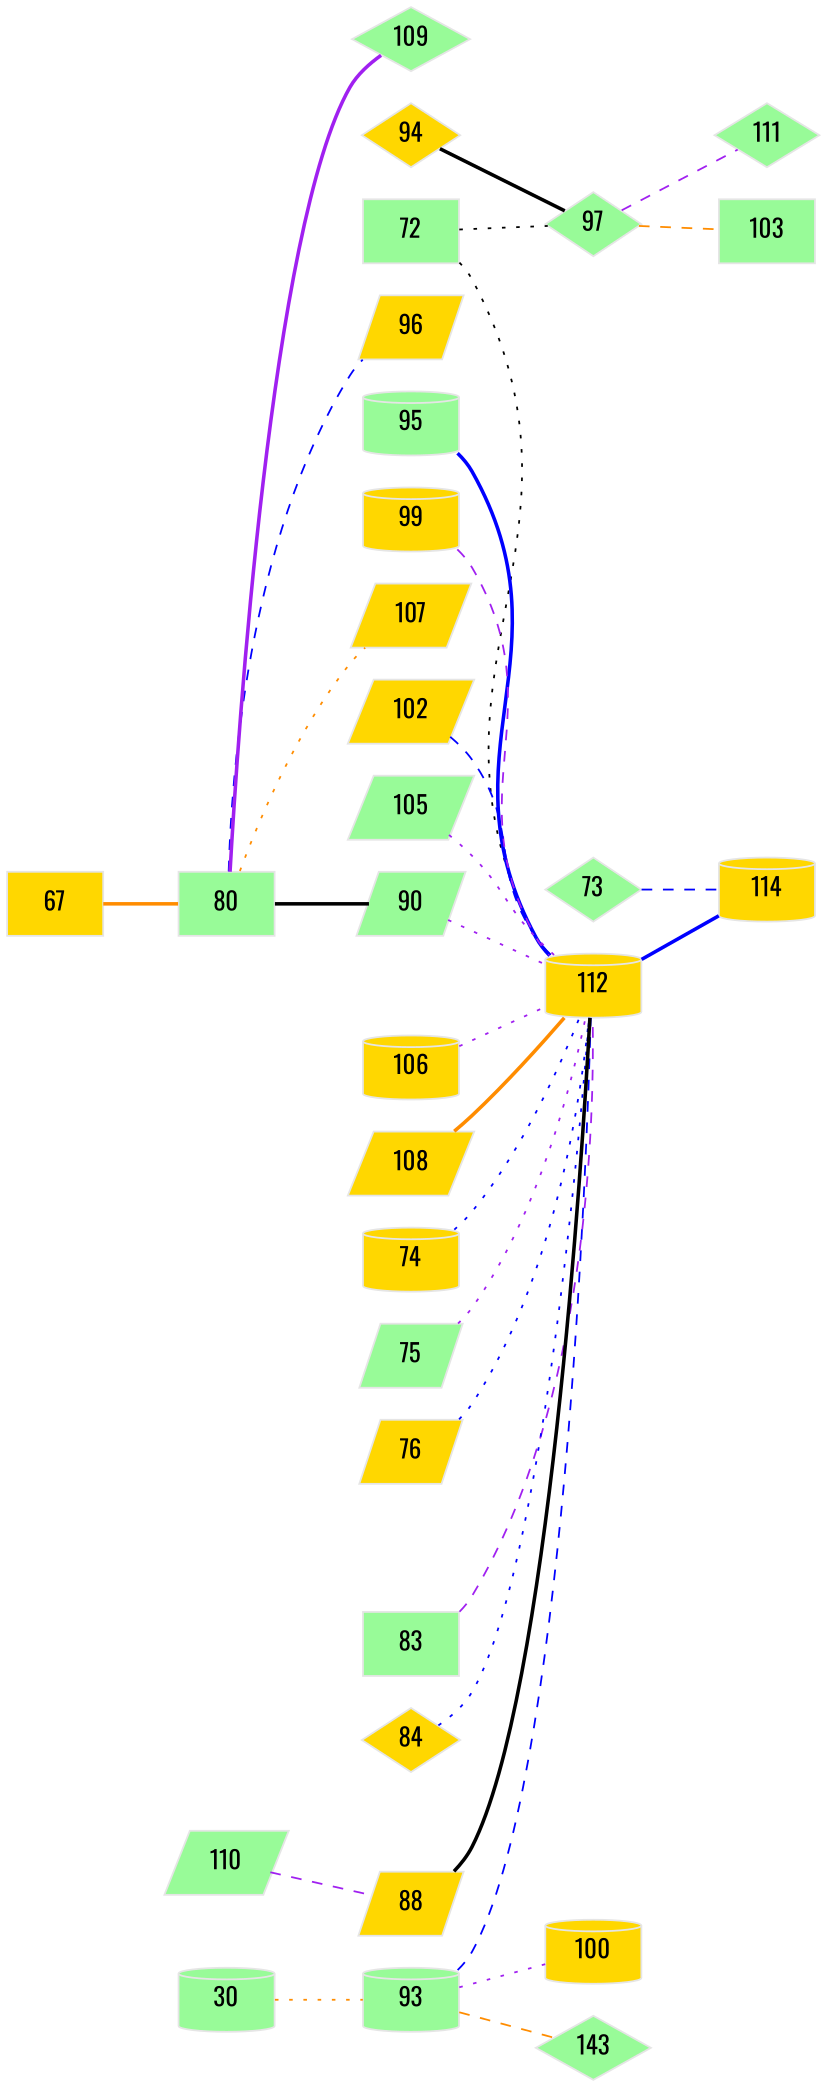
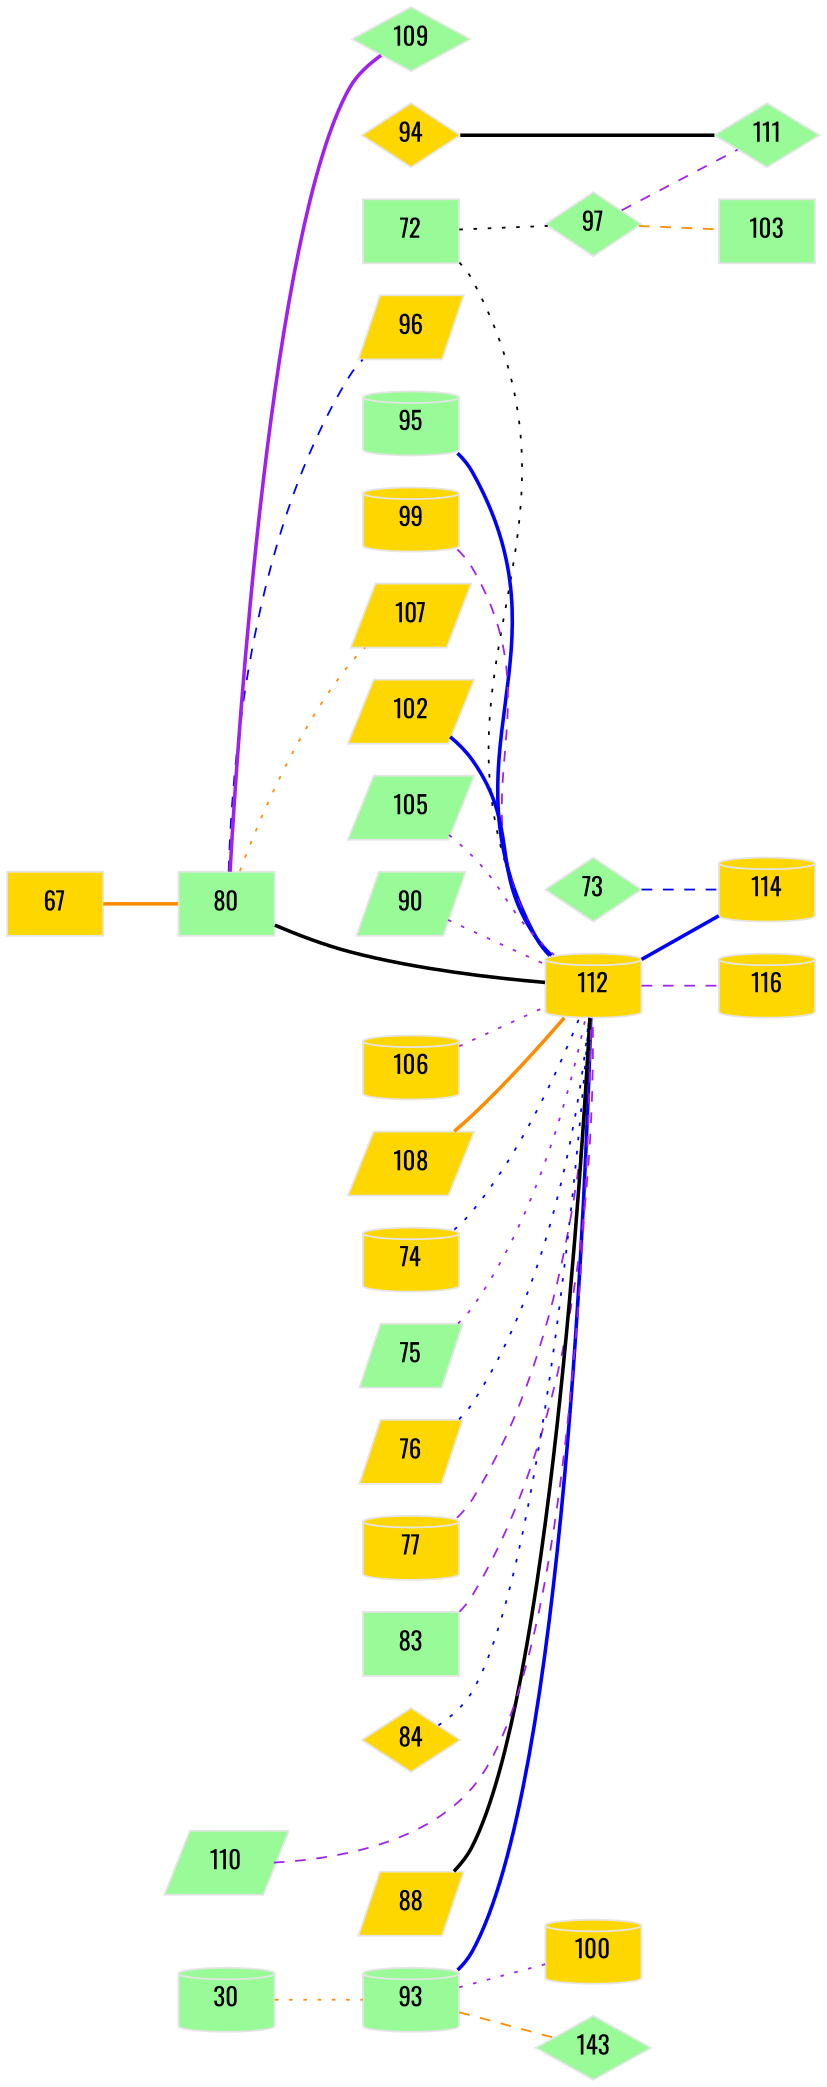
(502, 180) -> (587, 135)
(504, 844) -> (504, 844)
(322, 904) -> (408, 964)
none -> (767, 986)
(562, 1501) -> (552, 1598)
none -> (411, 1548)
(322, 1884) -> (488, 1759)
